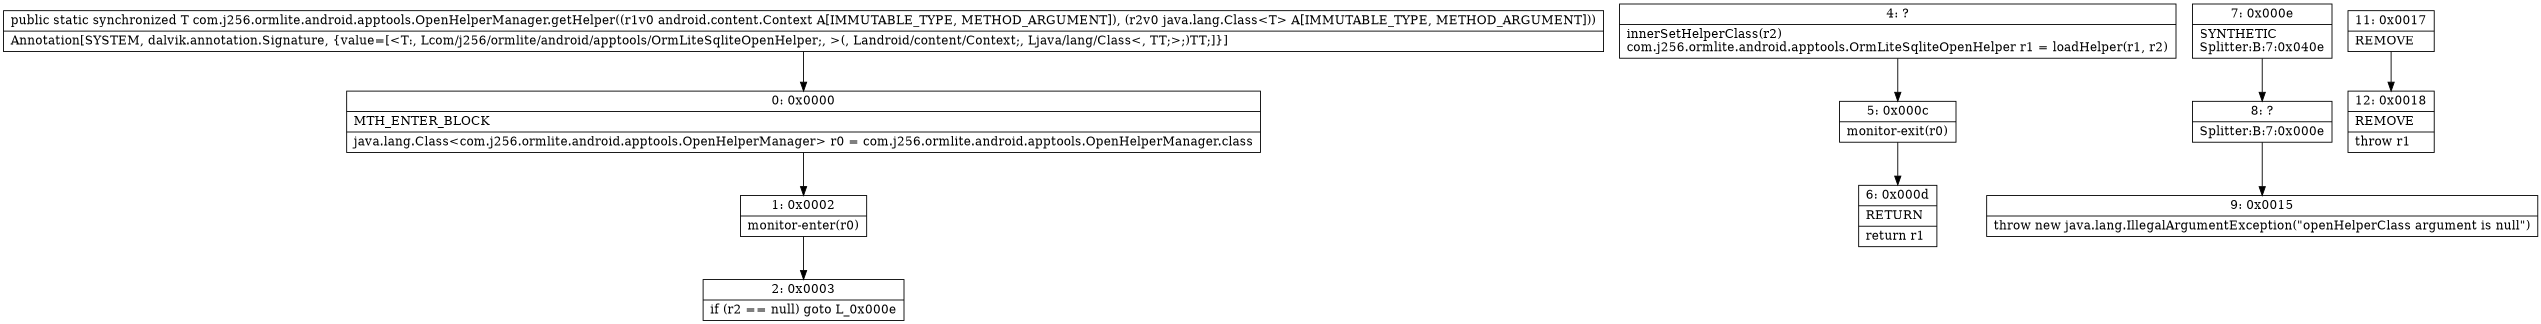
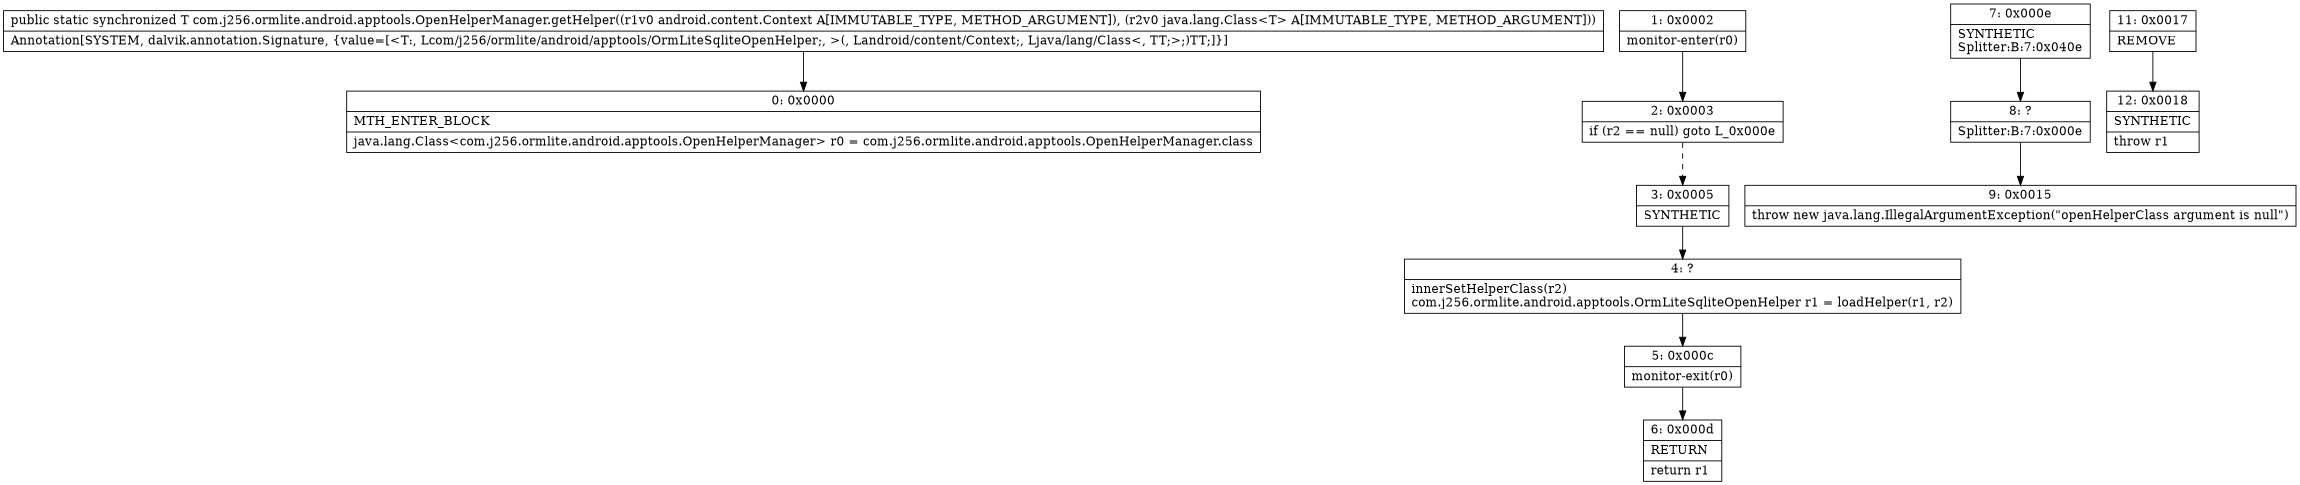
(2385, 121) -> (2153, 121)
(804, 170) -> none
none -> (1683, 206)
